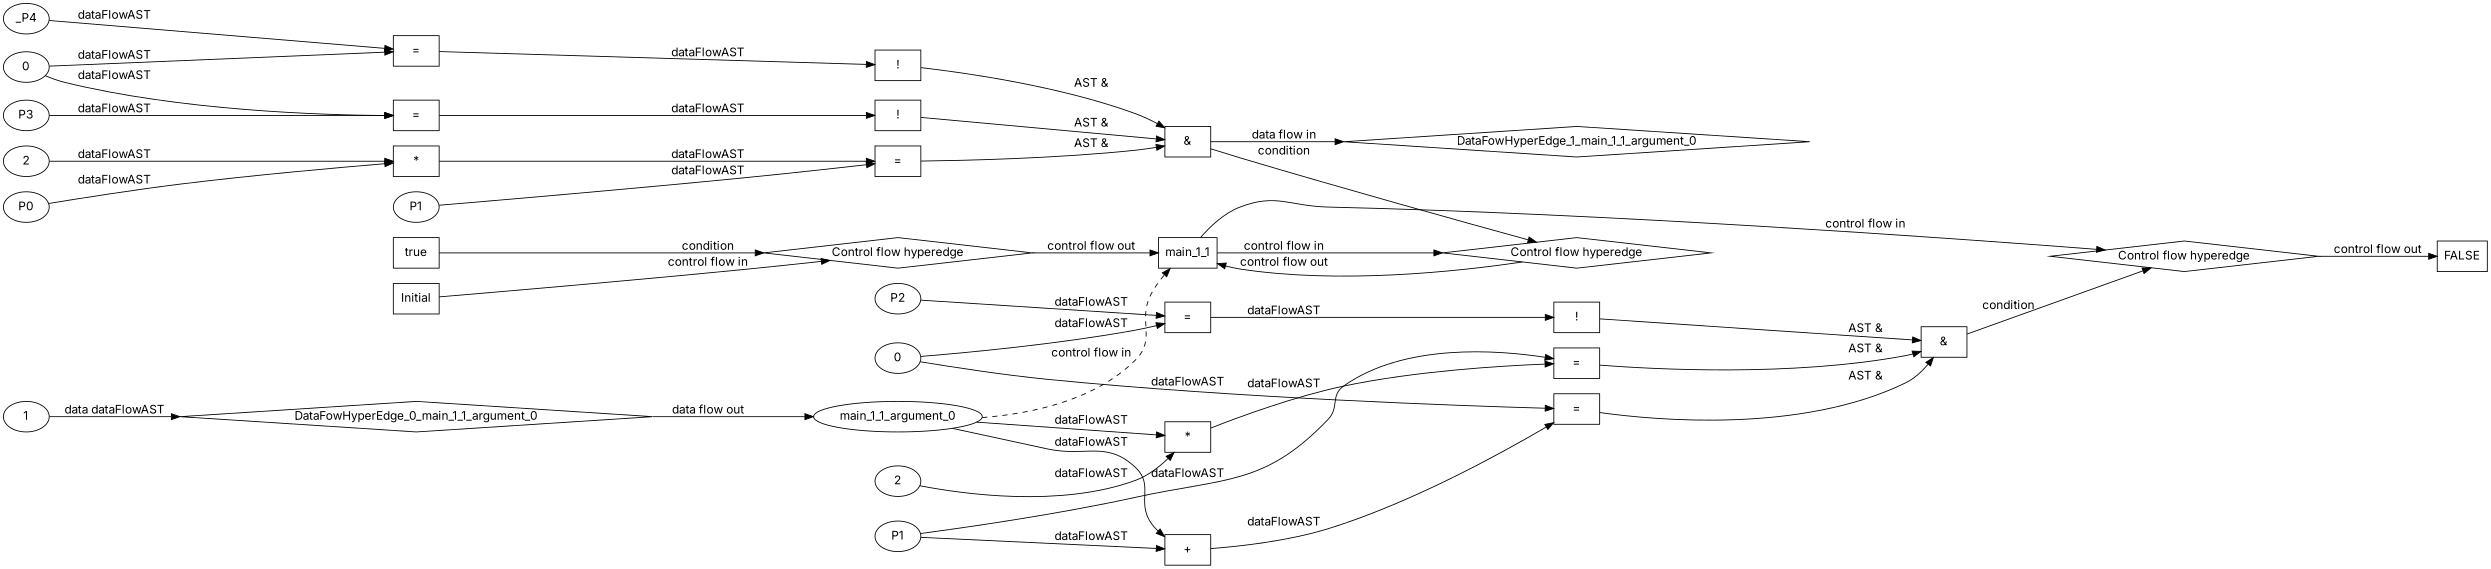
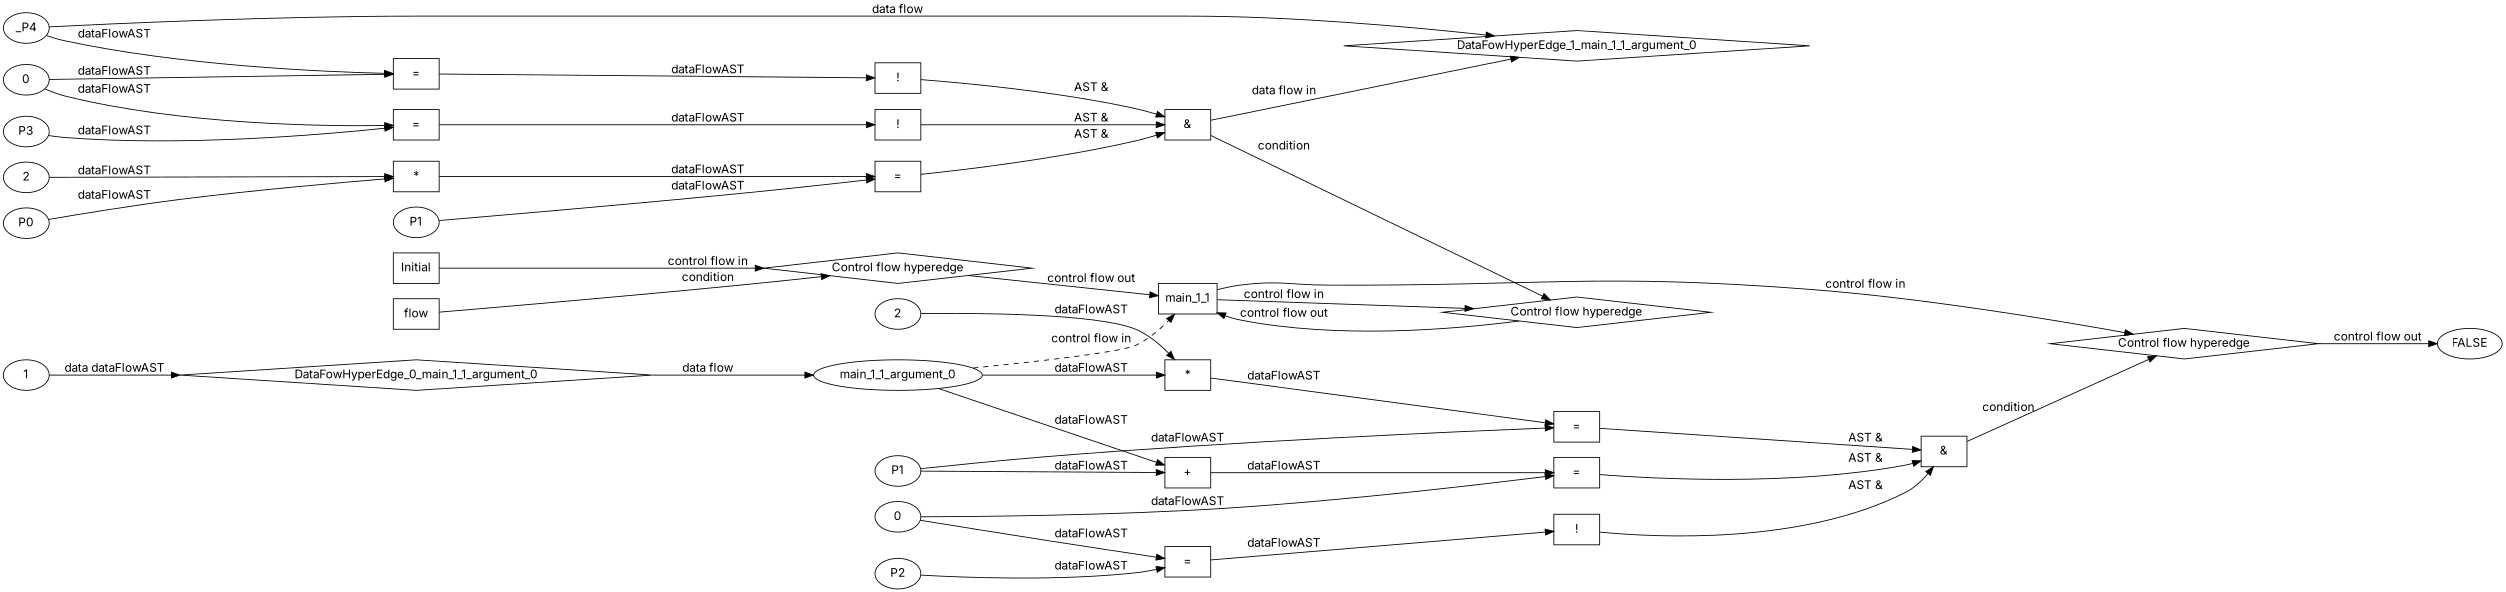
none -> (768, 16)
(416, 253) -> (416, 314)
(2462, 256) -> (2470, 344)
(708, 410) -> (708, 369)
